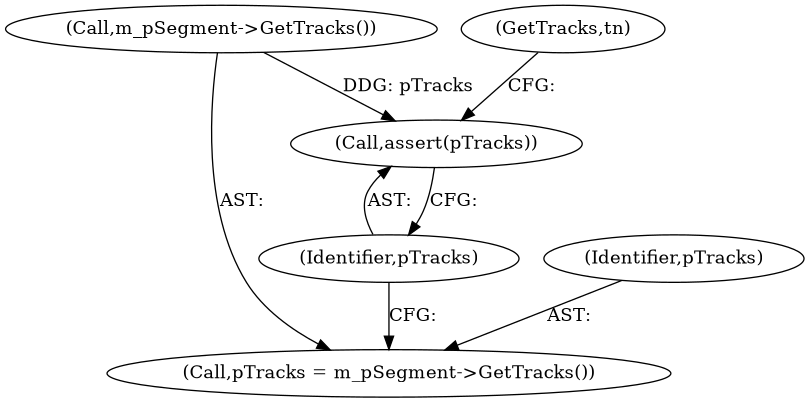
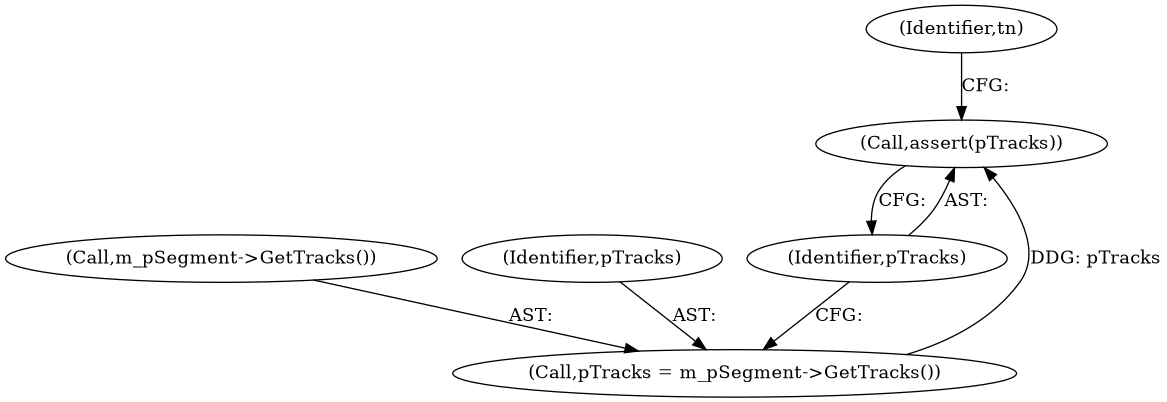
(563, 29) -> (962, 29)
(324, 84) -> (1013, 290)
